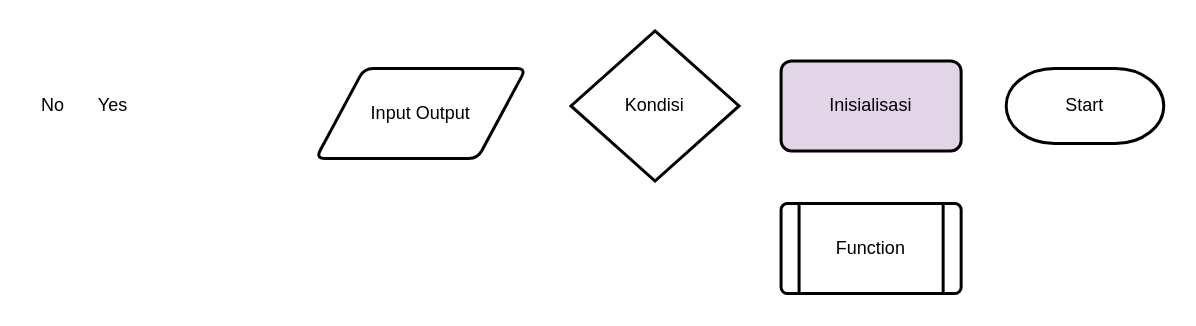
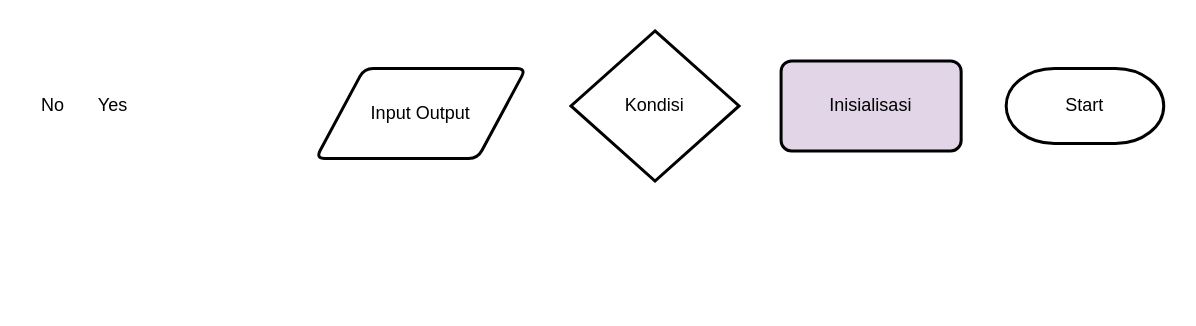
(871, 248) -> none
